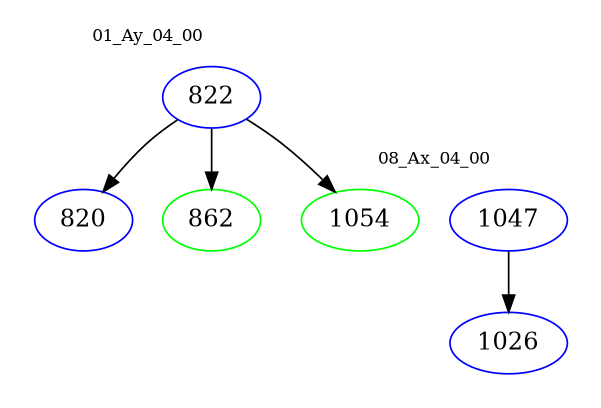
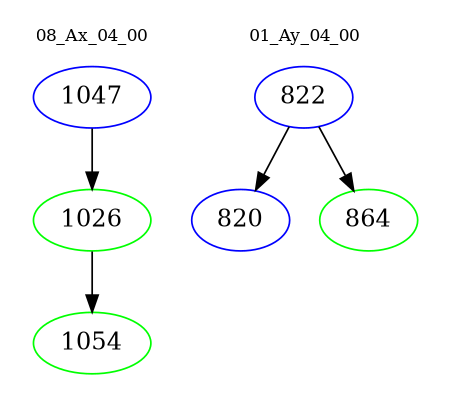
(299, 158) -> (92, 273)
(212, 220) -> (369, 220)
(509, 343) -> (92, 220)
